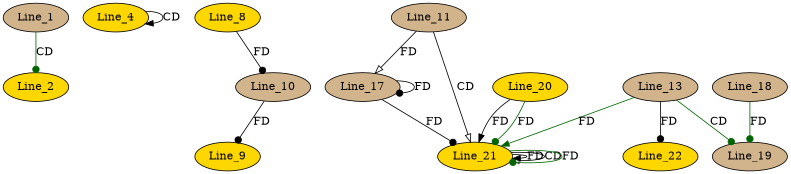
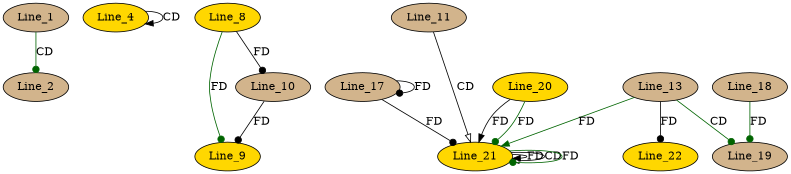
(399, 49) -> none
none -> (210, 84)
(36, 87) -> (36, 87)
